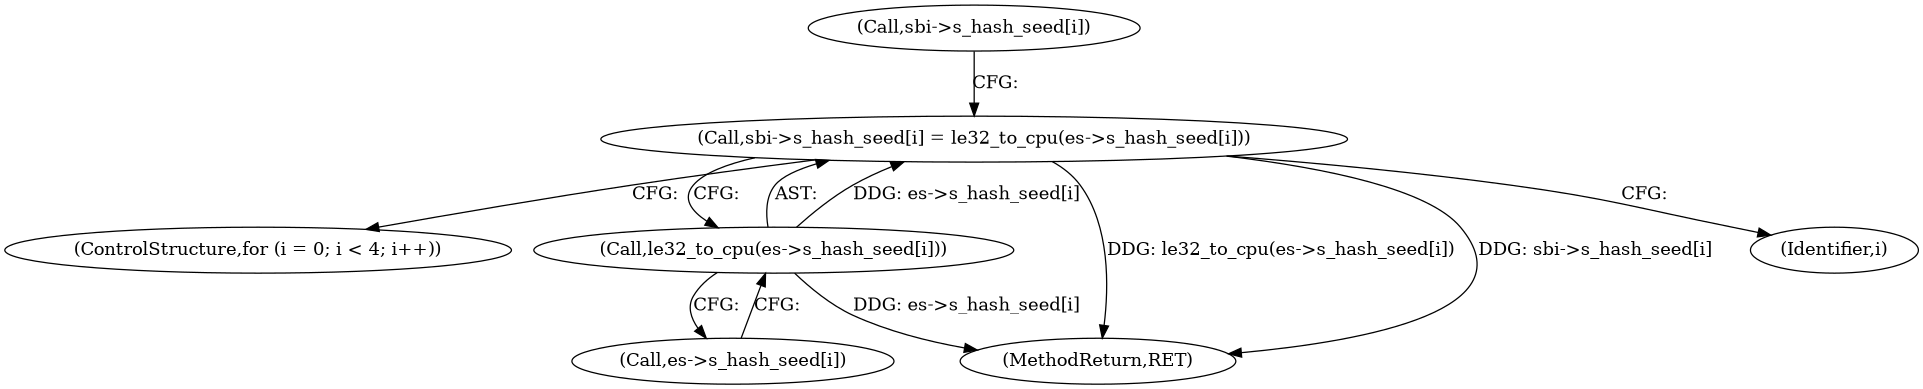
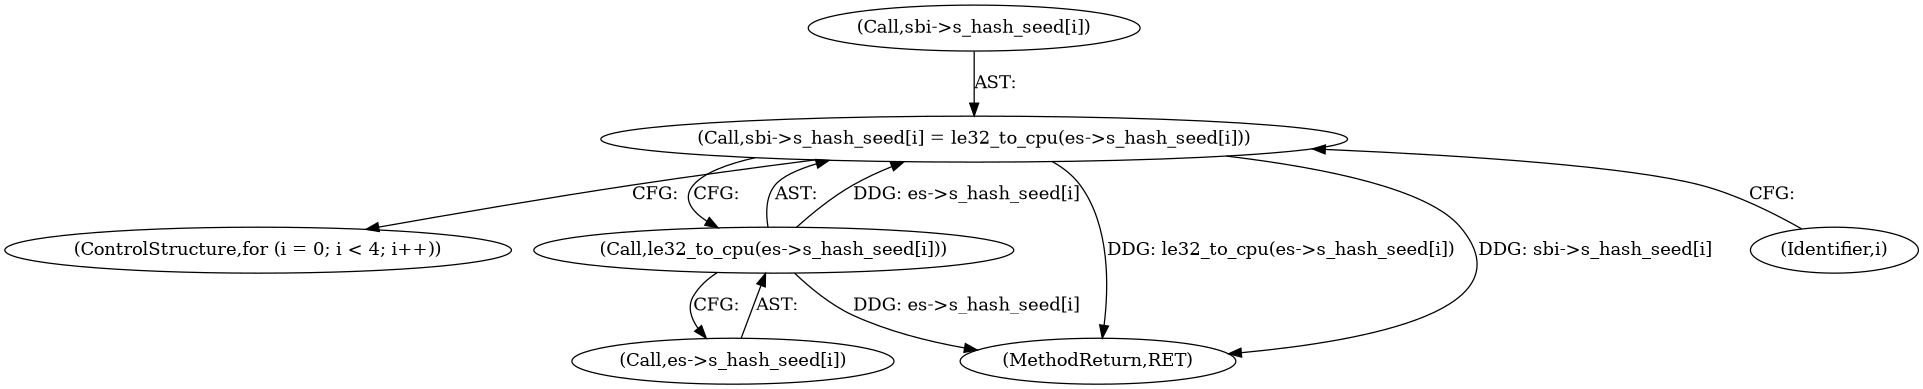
(998, 84) -> (998, 84)
(1494, 183) -> (1569, 165)
(780, 306) -> (780, 306)
